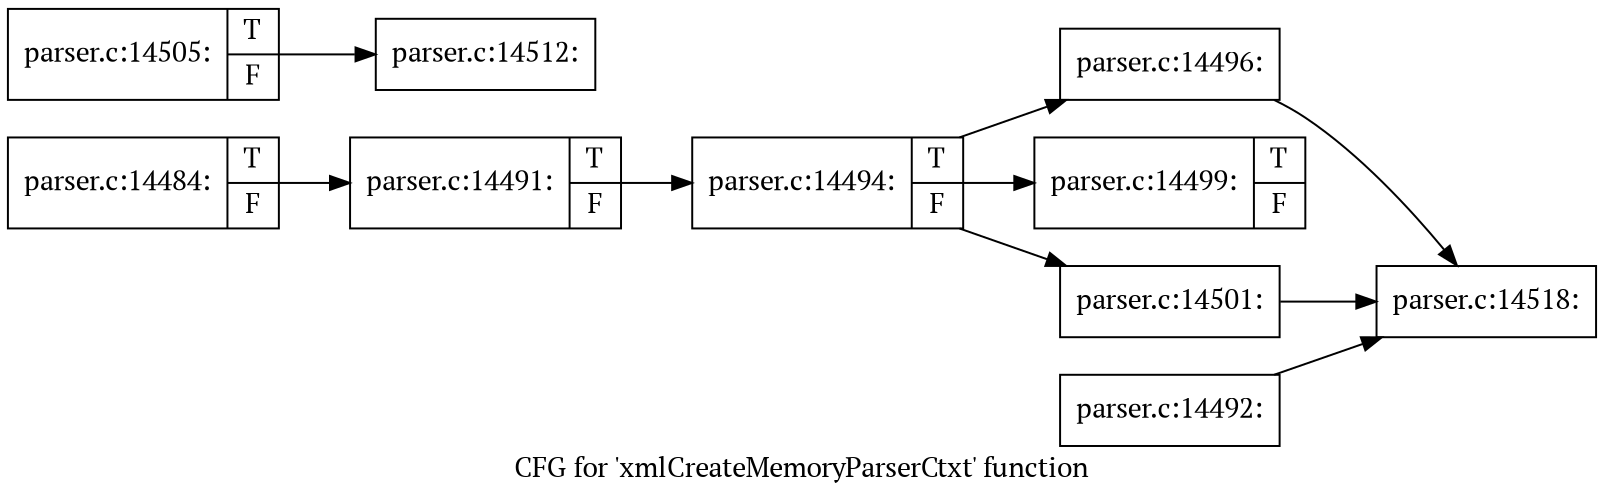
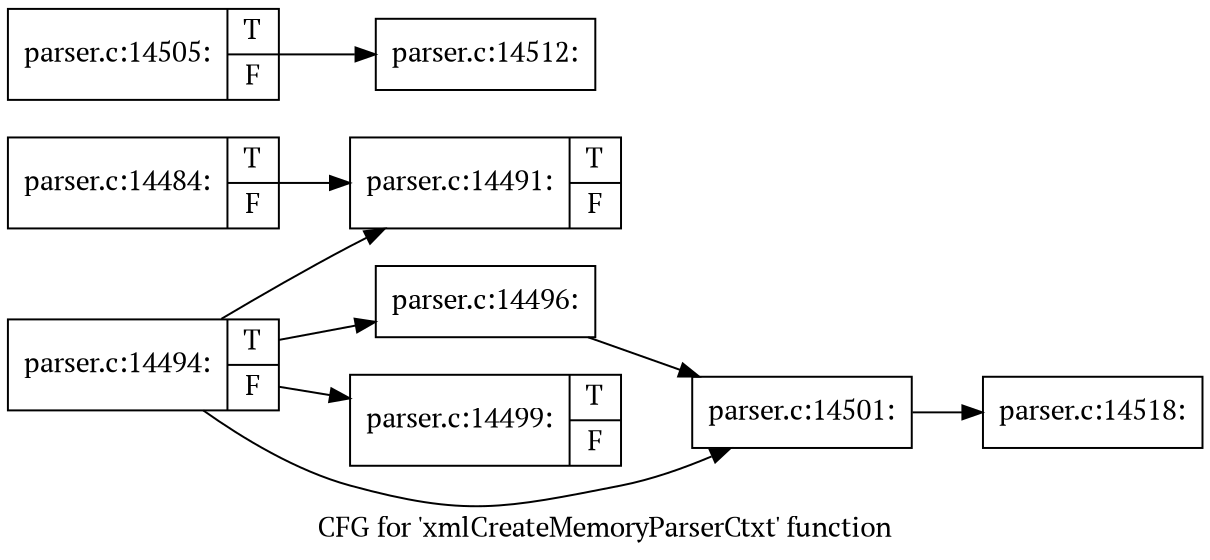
(1366, 166) -> (634, 354)
(647, 183) -> (293, 277)
(1170, 410) -> none
